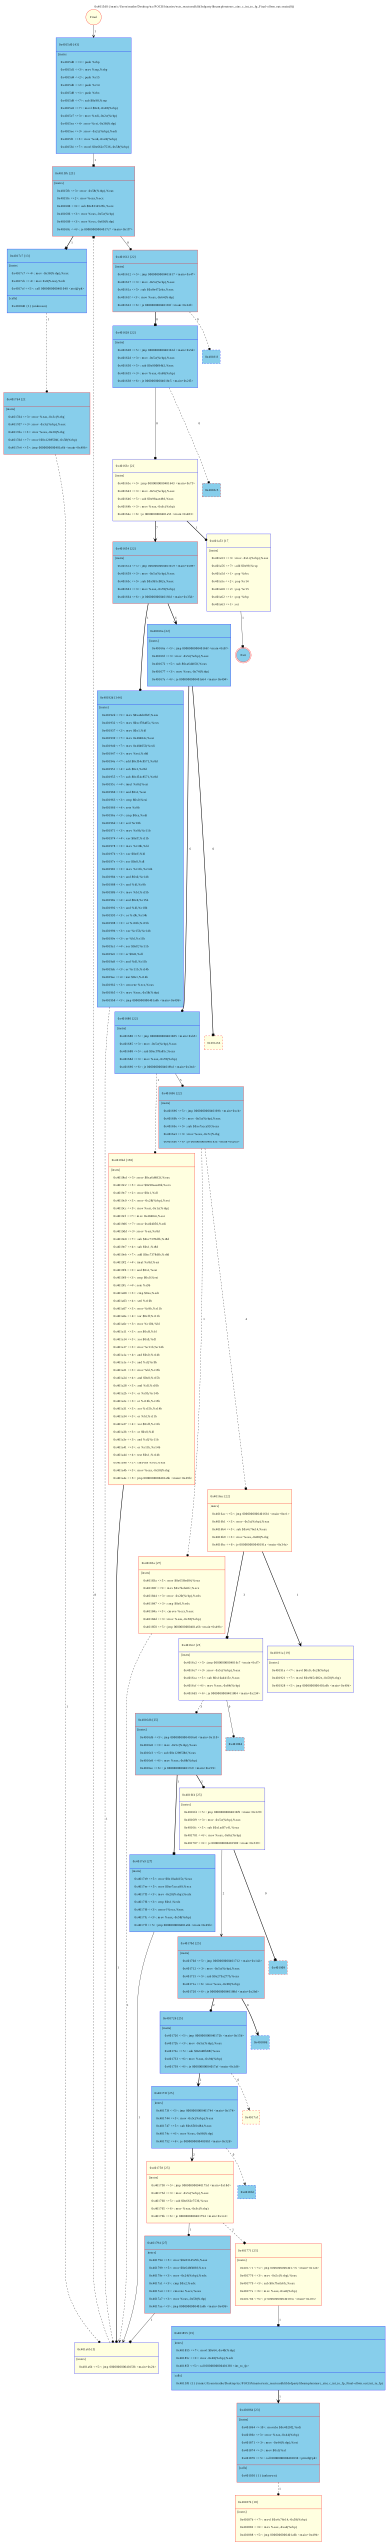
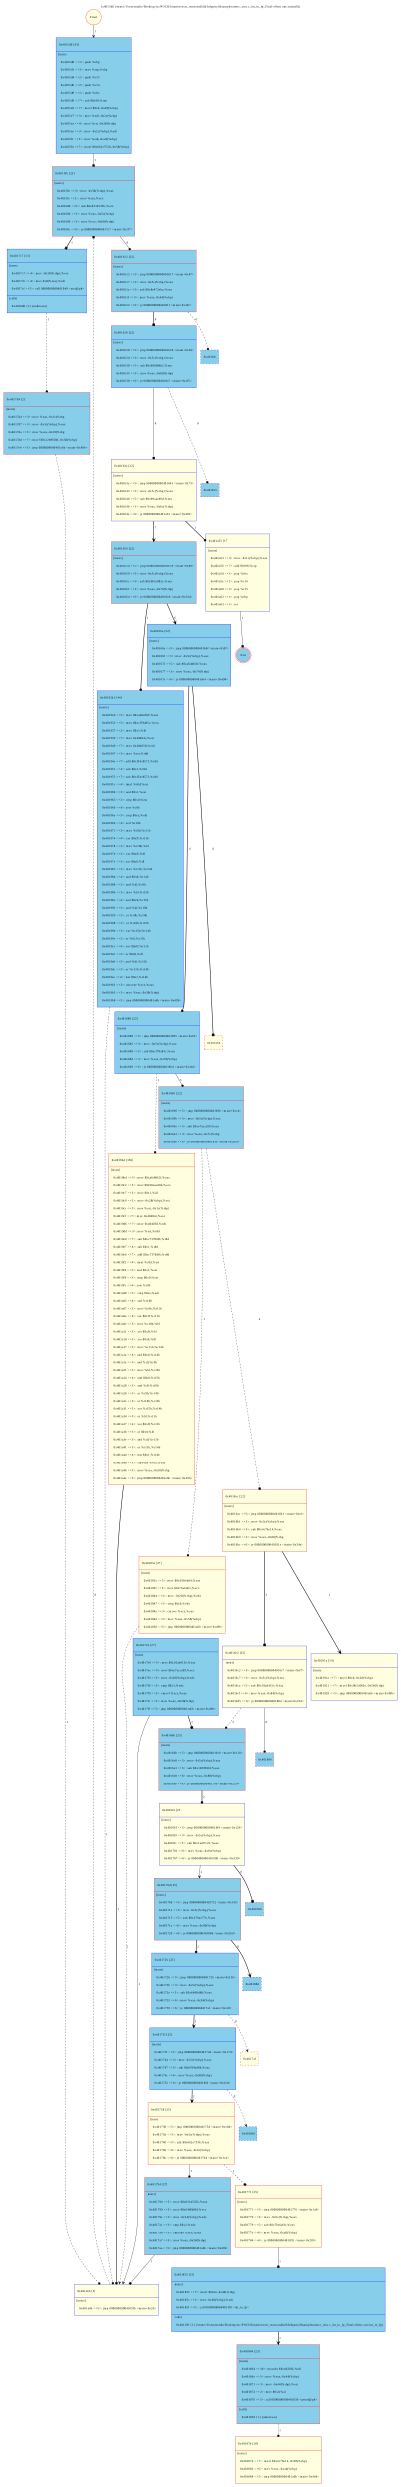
(176, 1813) -> (190, 1721)
